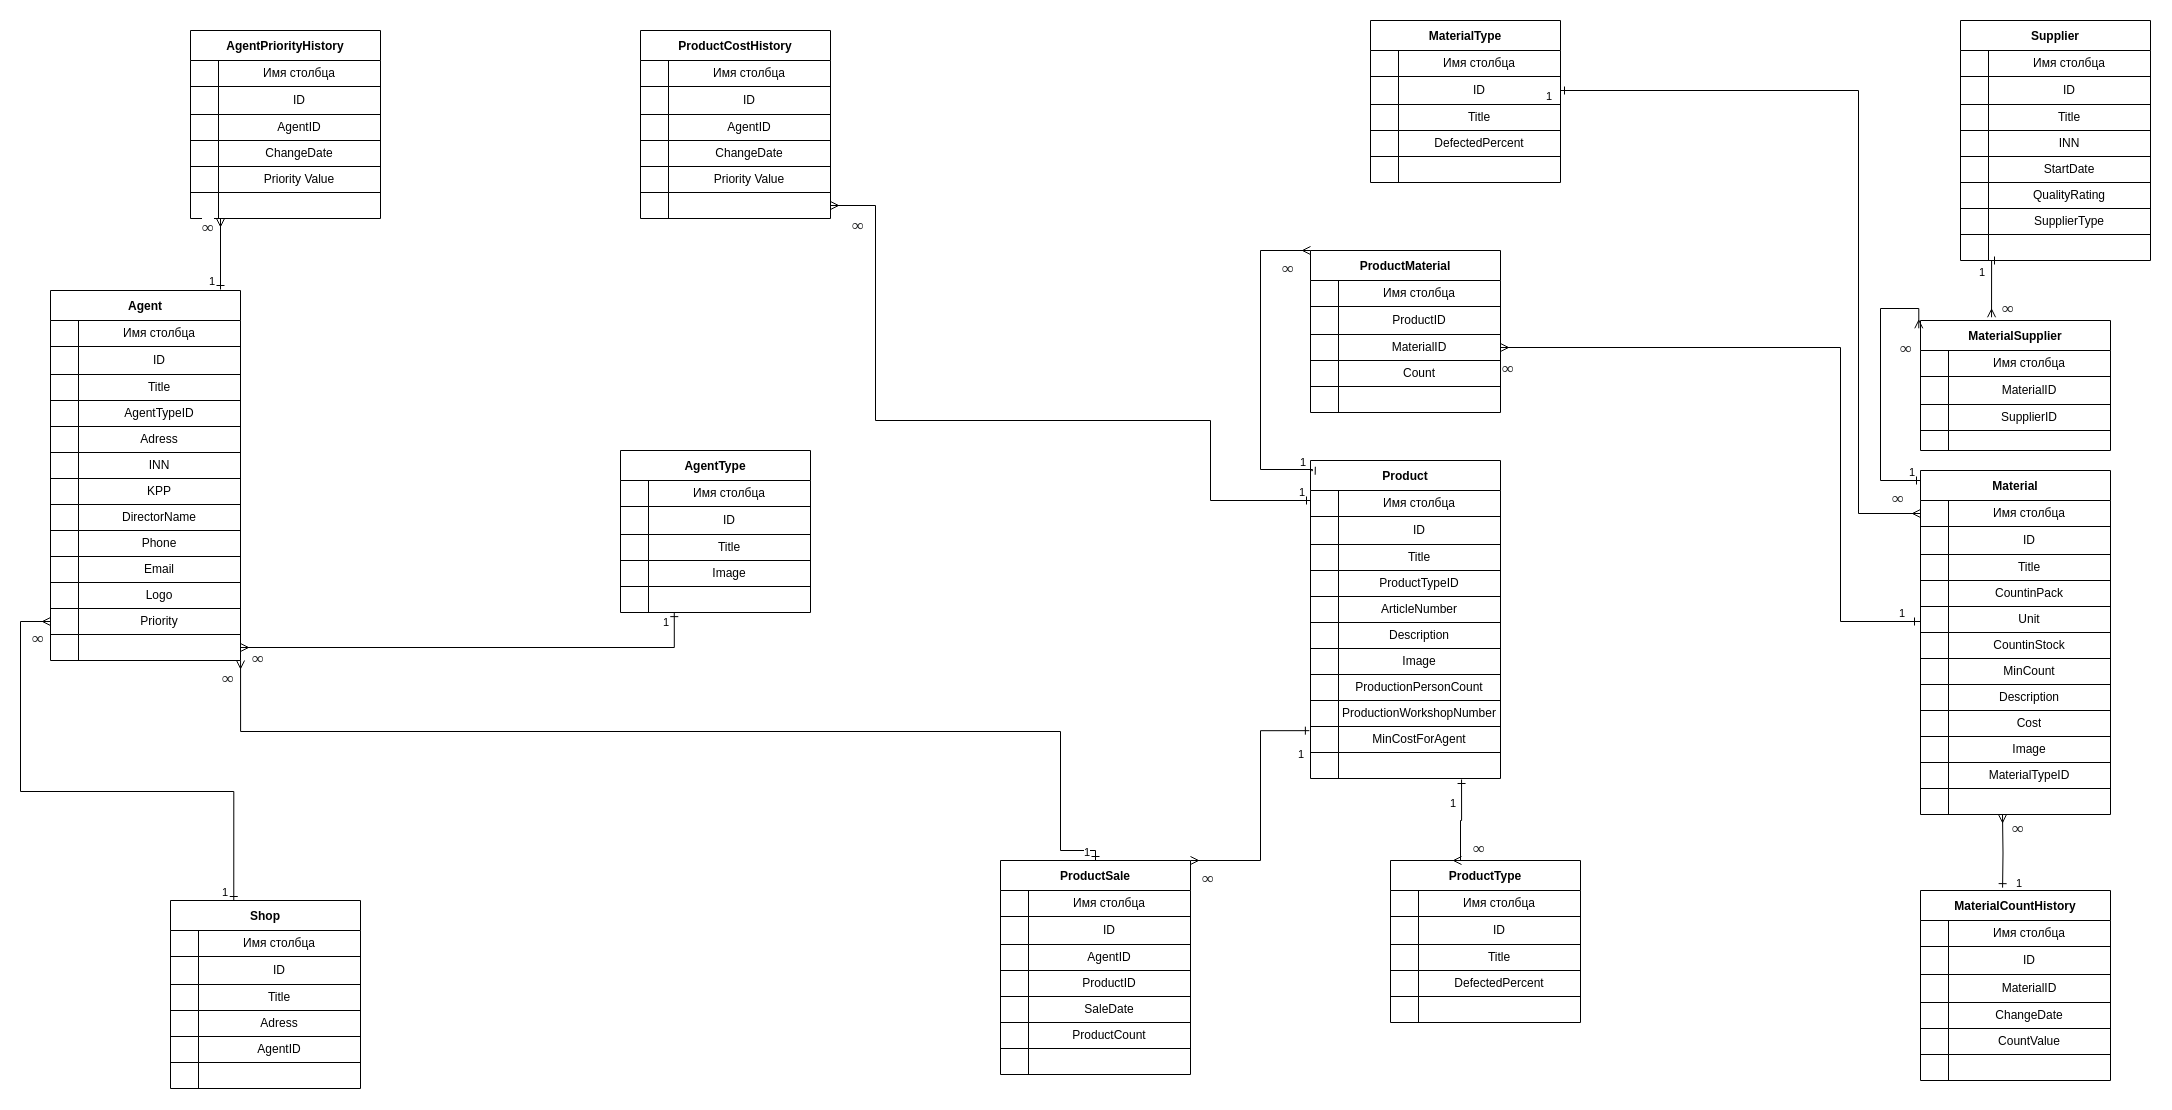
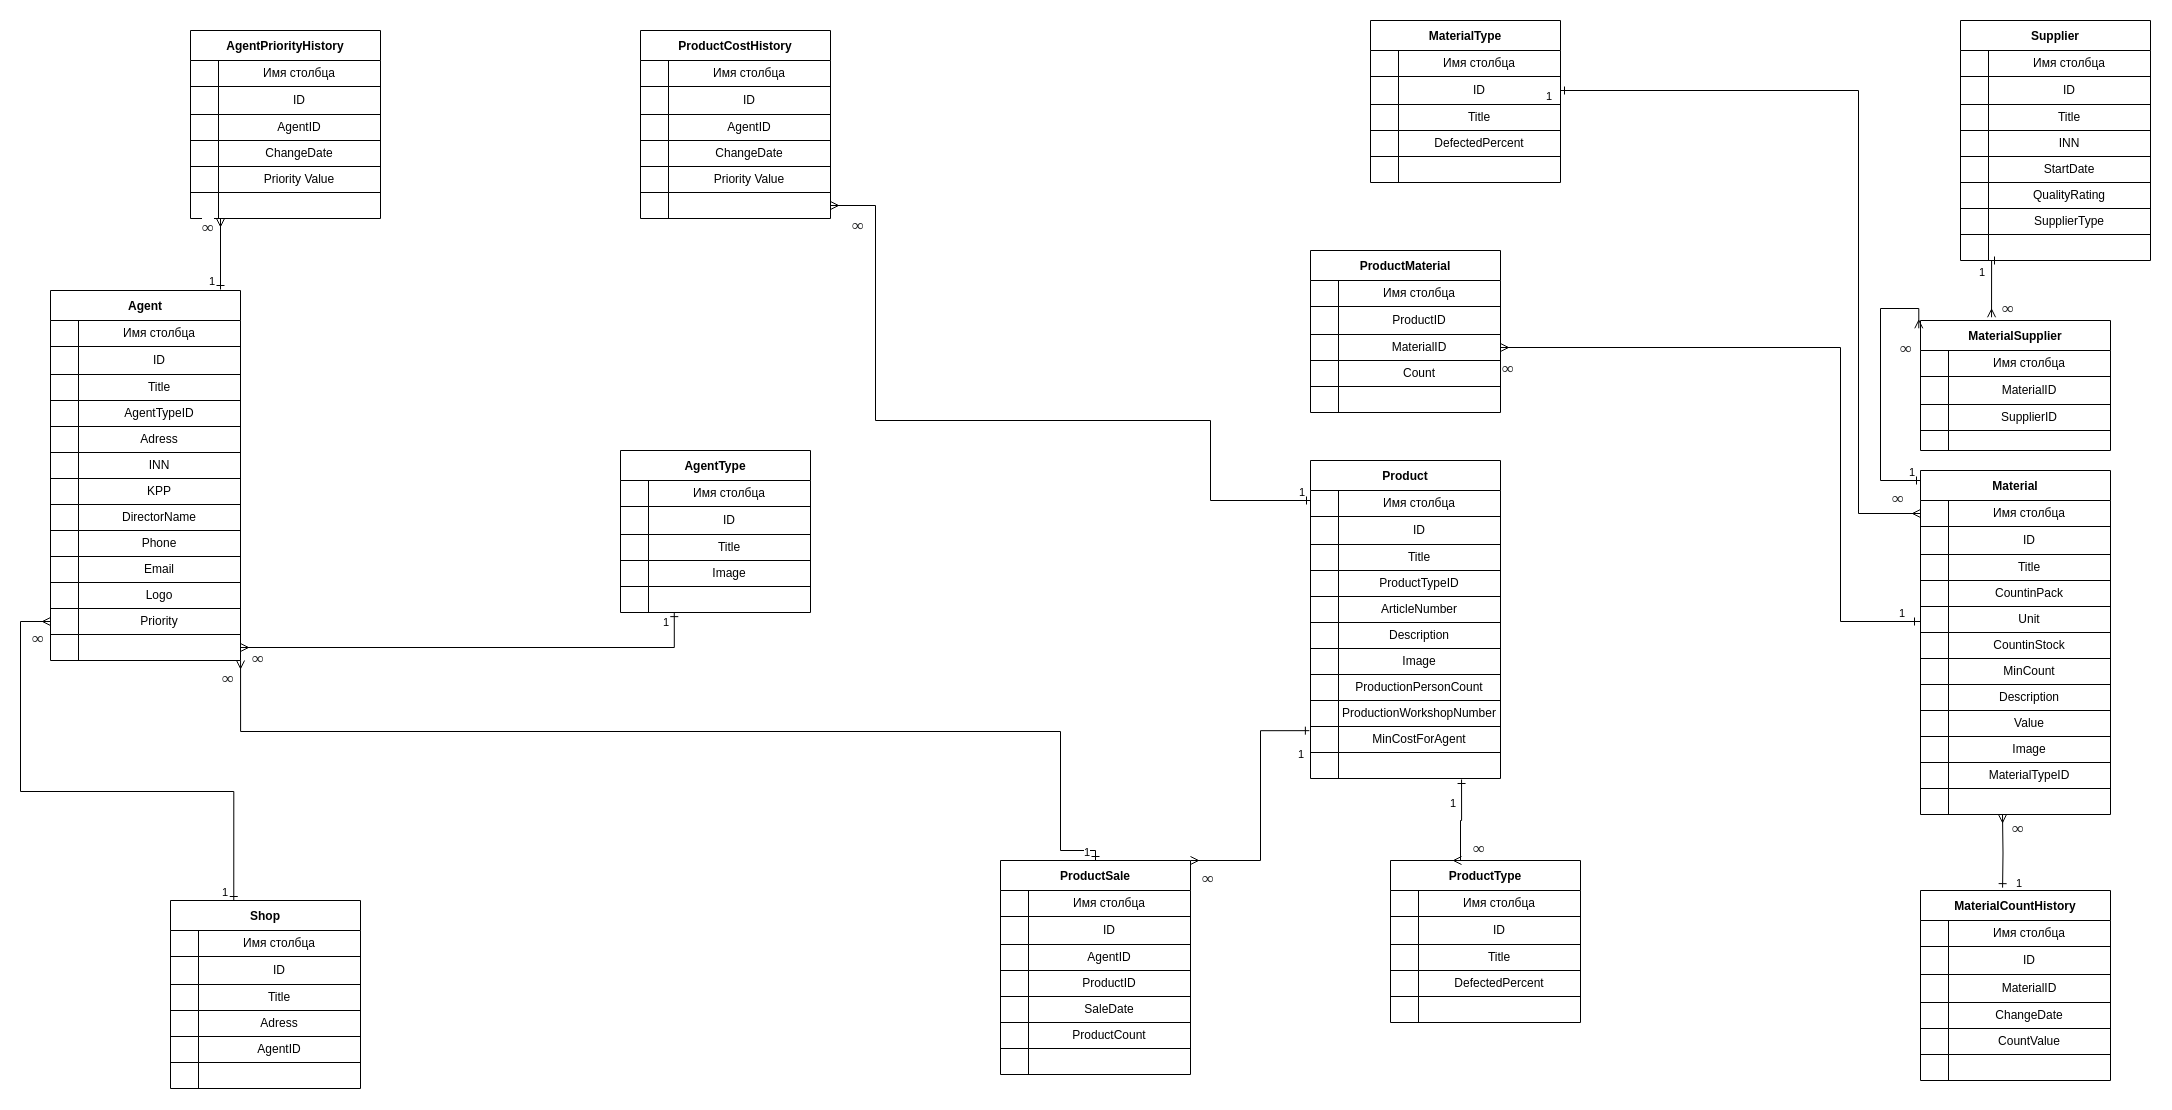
(1261, 362) -> none
(2030, 724) -> (2030, 724)
